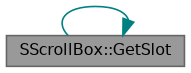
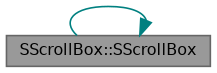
(95, 51) -> (108, 51)
